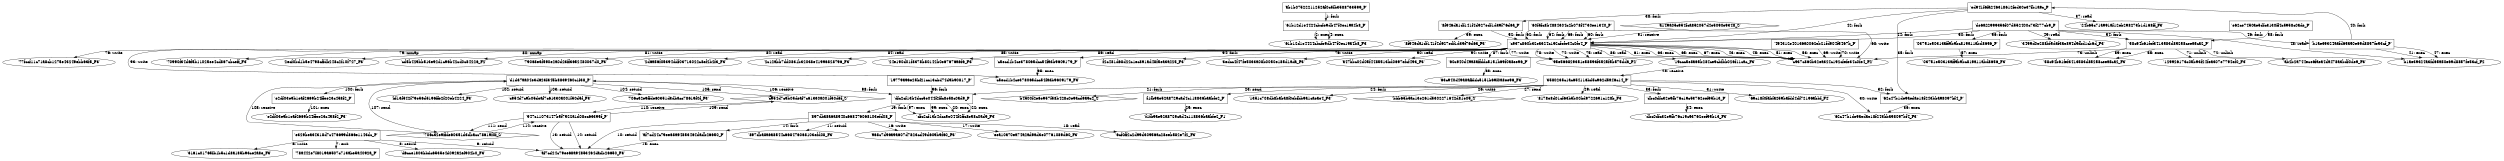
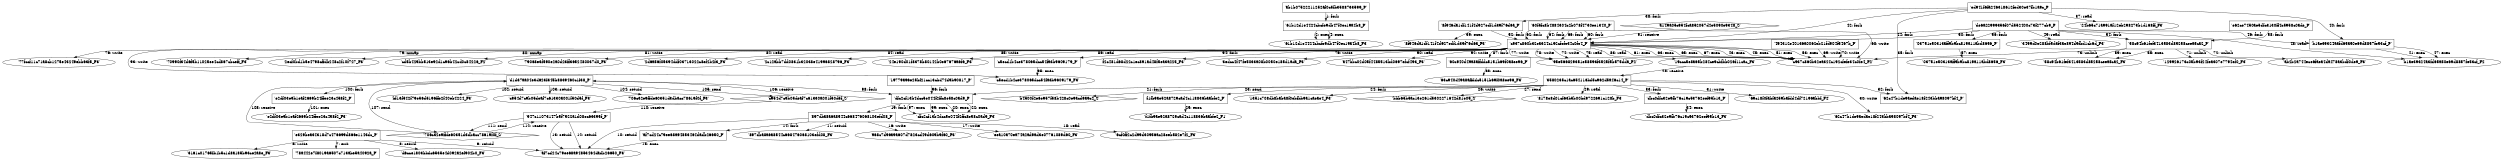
(2211, 11) -> (2199, 12)
(432, 99) -> (432, 99)
(691, 108) -> none
(1901, 108) -> none
(852, 117) -> (852, 117)
